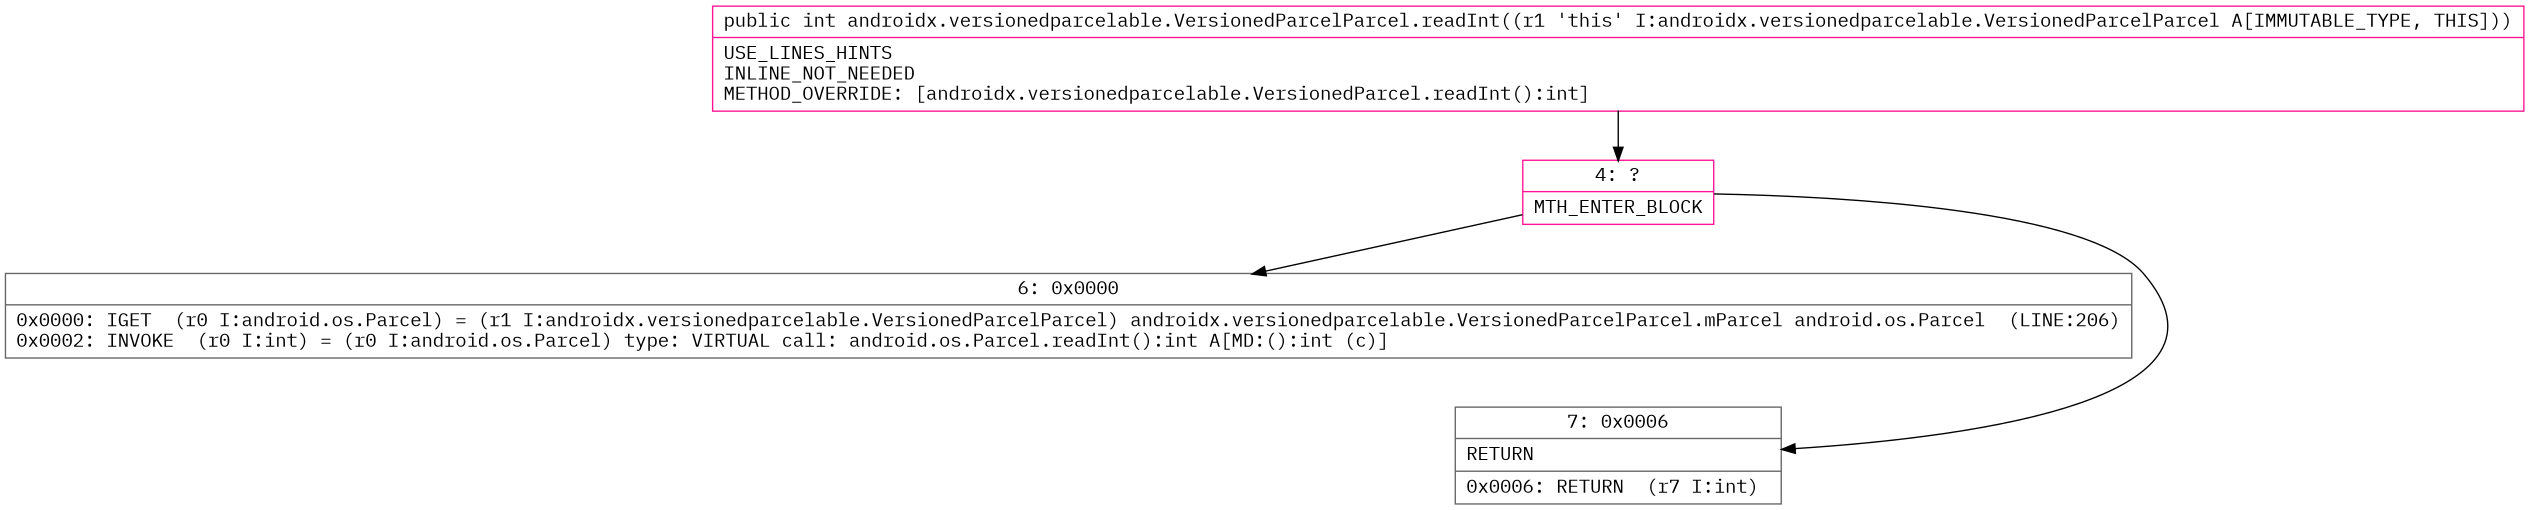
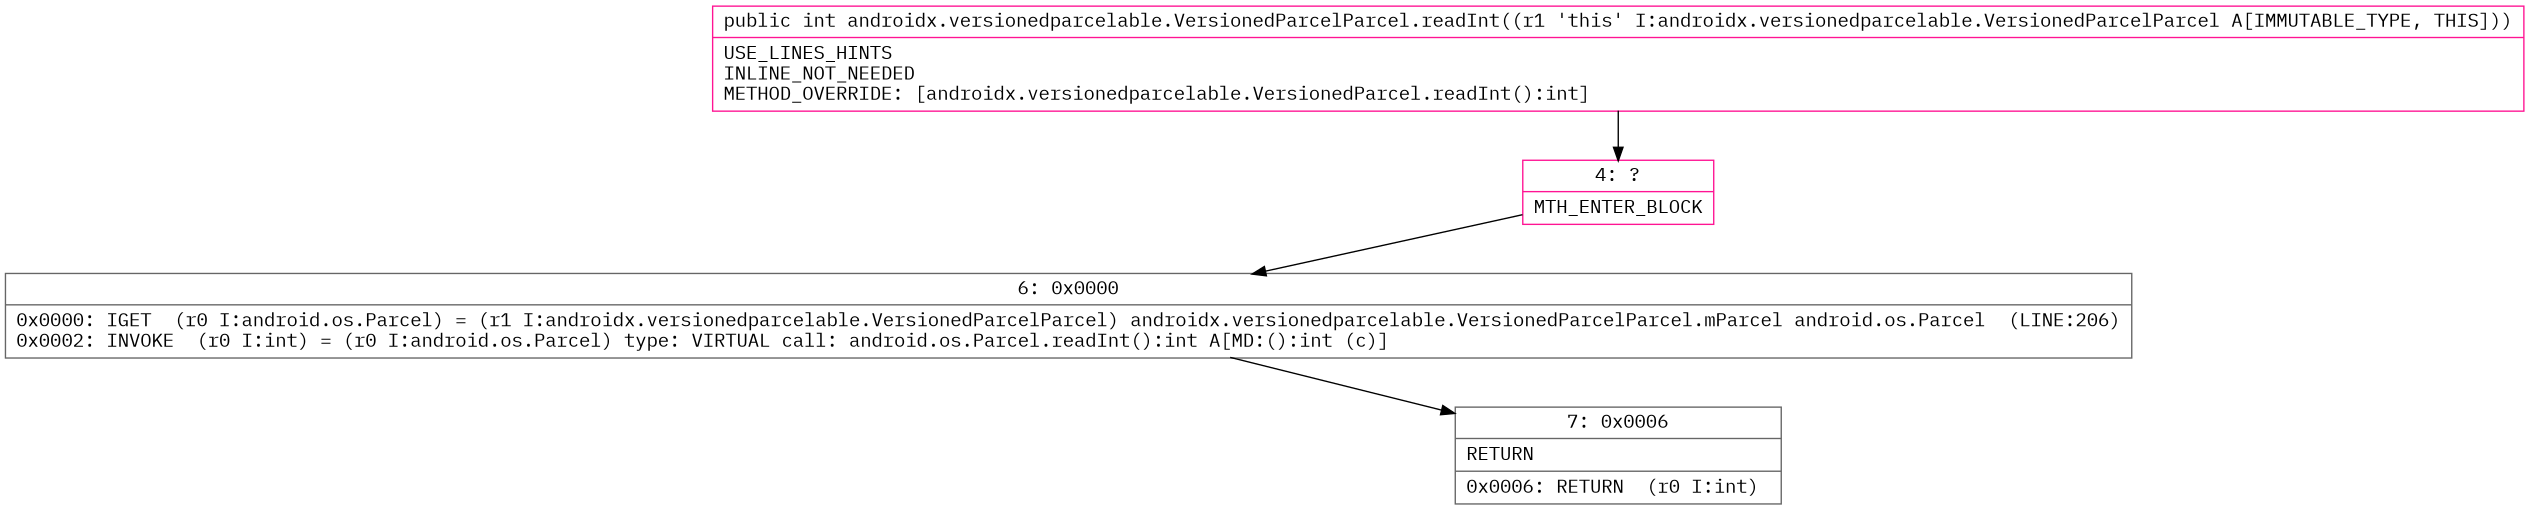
(2150, 286) -> (1336, 384)
(1618, 487) -> (1618, 487)
